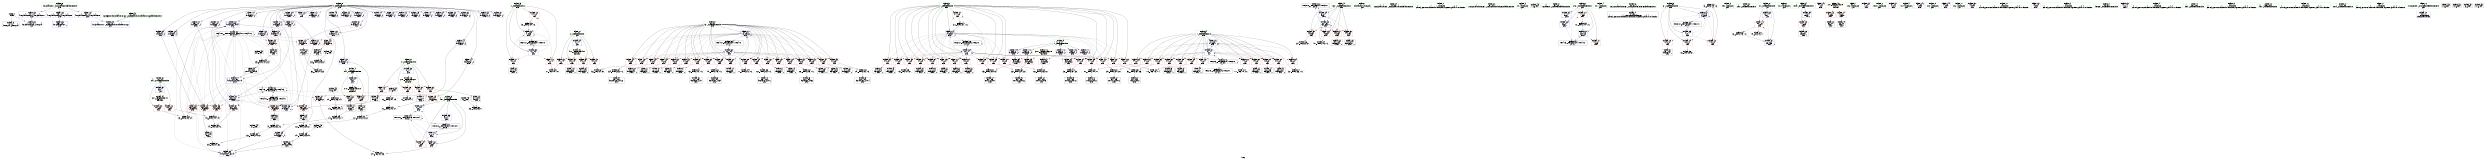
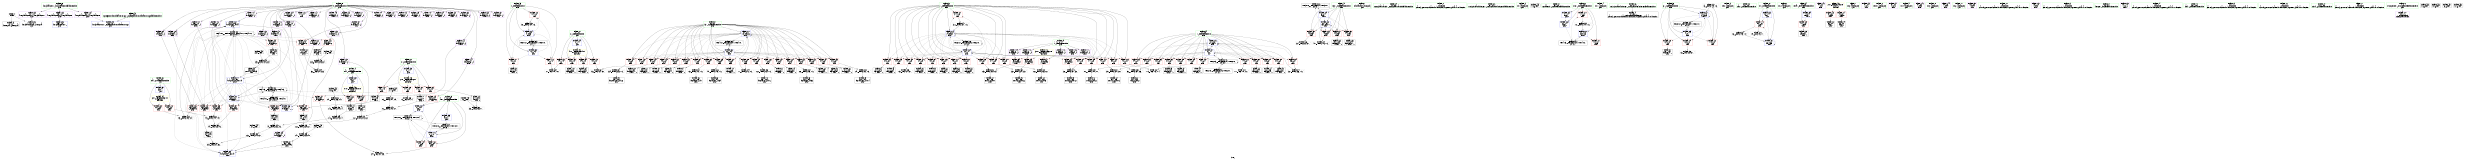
(2268, 6) -> none
